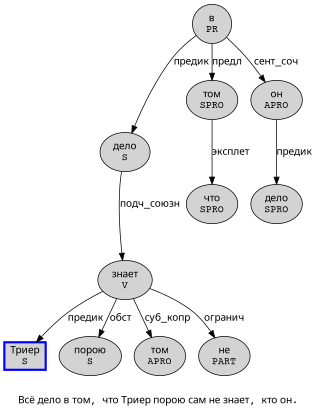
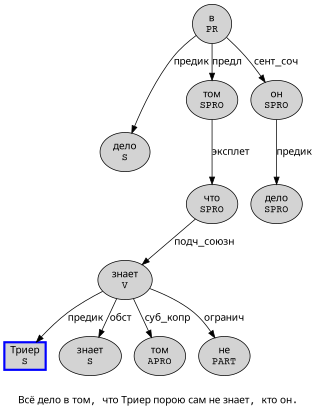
(277, 100) -> (277, 100)
(119, 212) -> (172, 239)
(90, 356) -> (90, 356)
